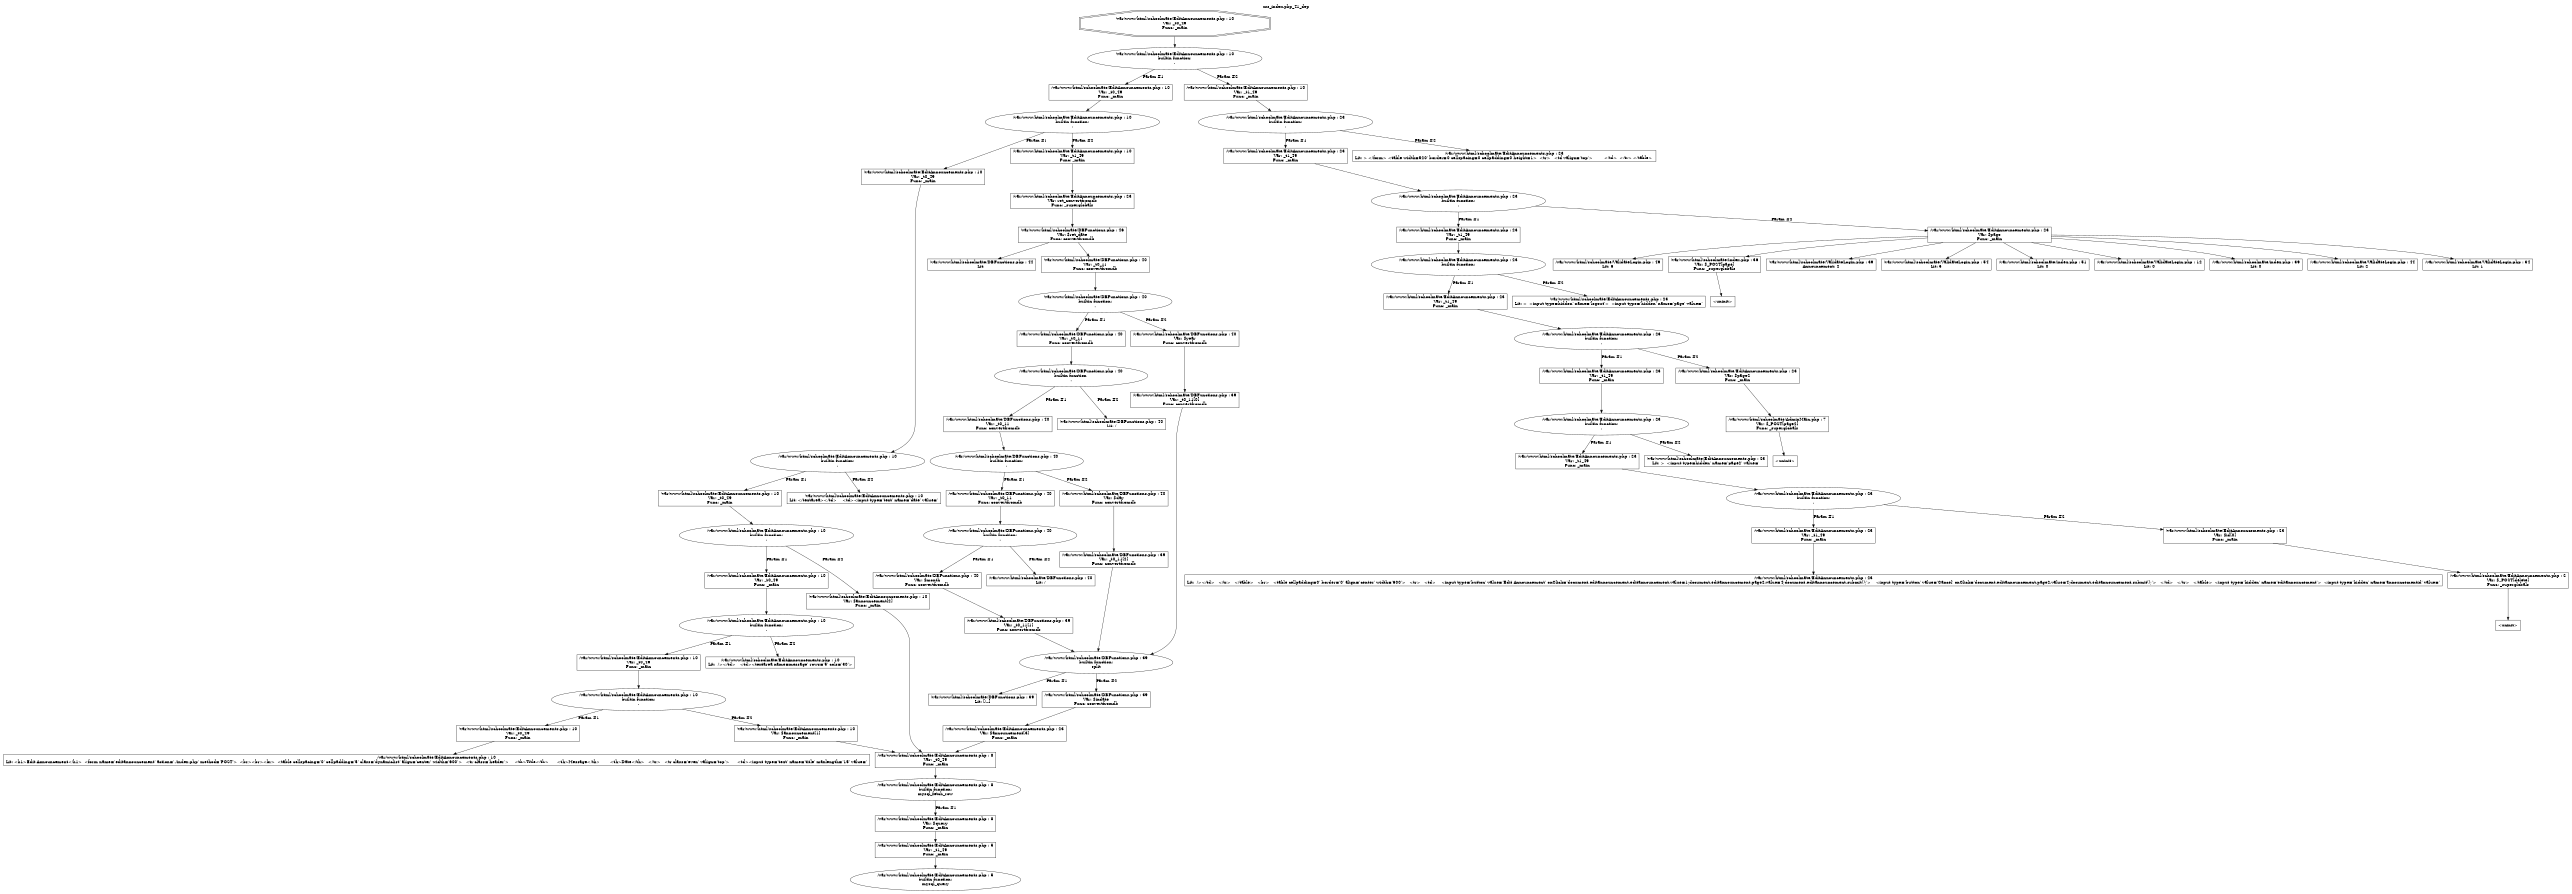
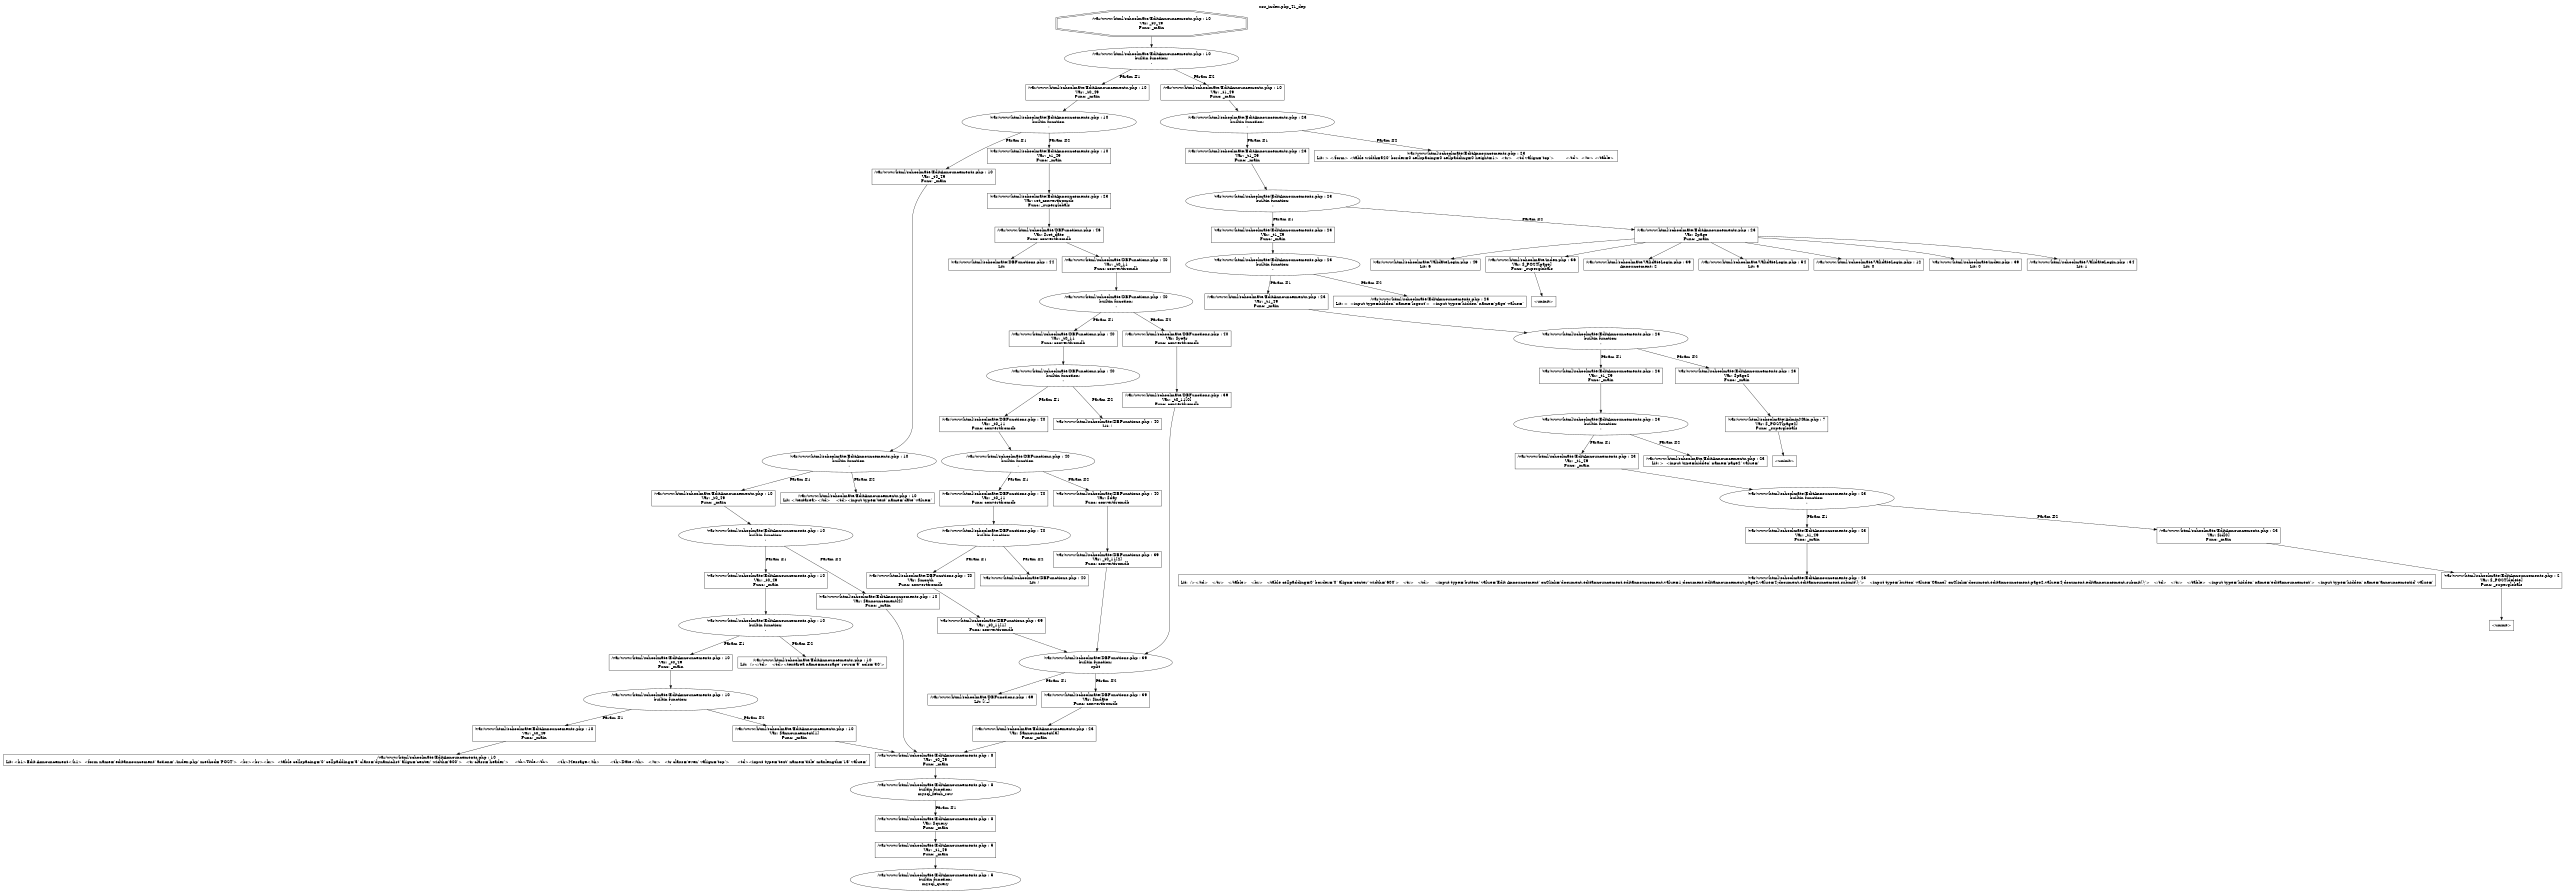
(2043, 265) -> none
(2363, 265) -> none
